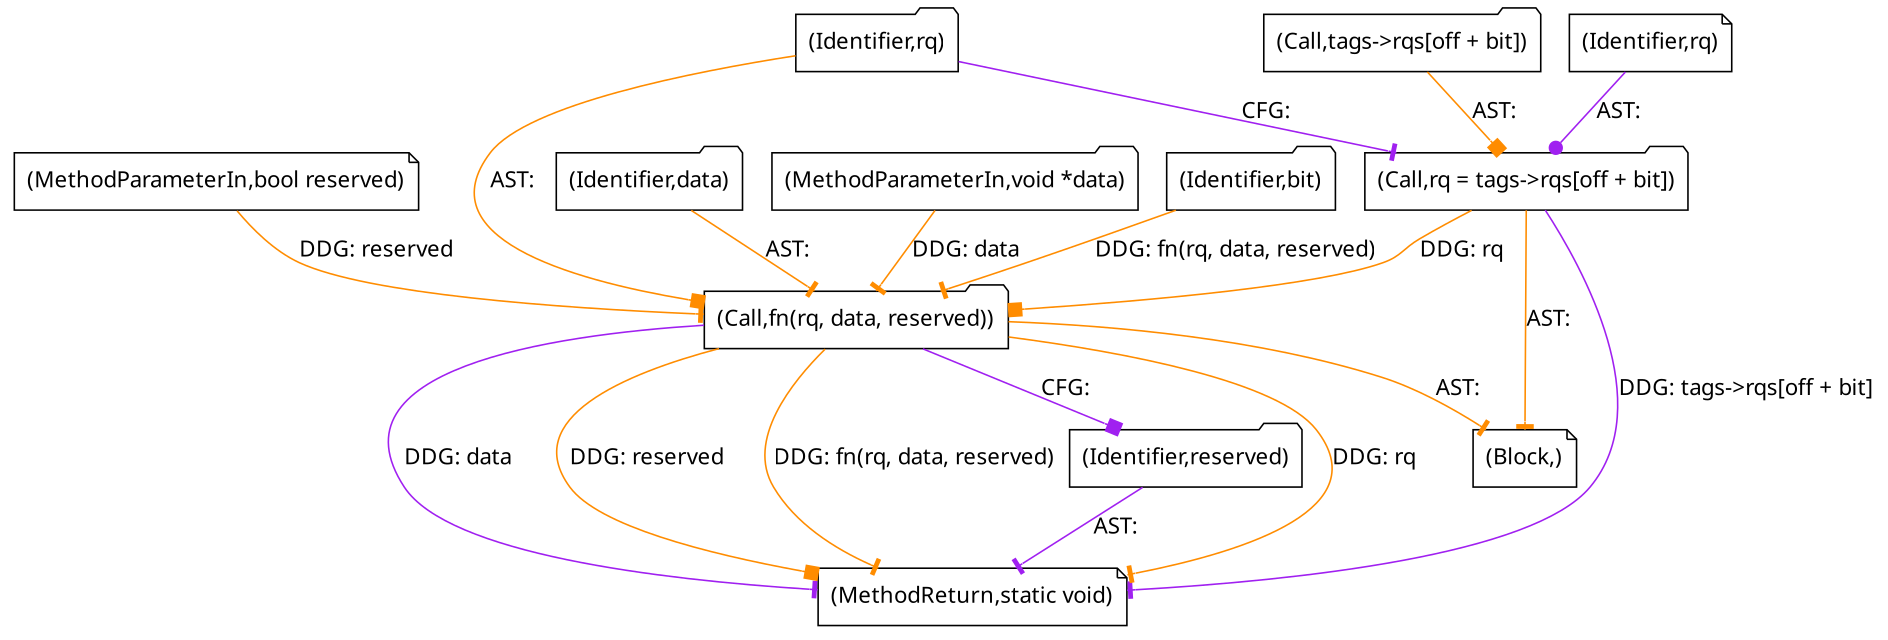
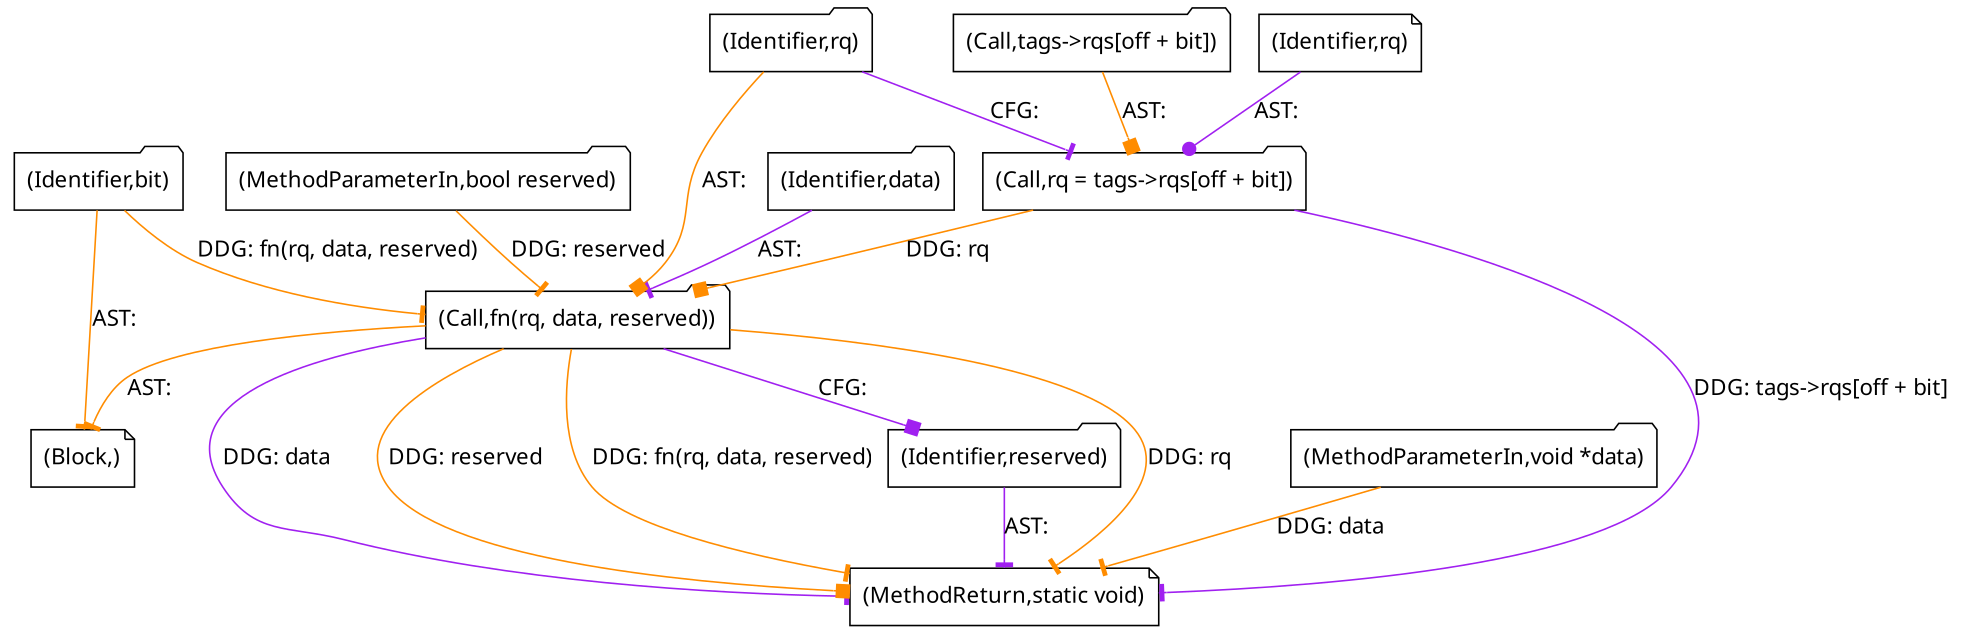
(216, 181) -> (428, 181)
(908, 247) -> (1245, 527)
(749, 248) -> (733, 251)
(1526, 316) -> (91, 316)
